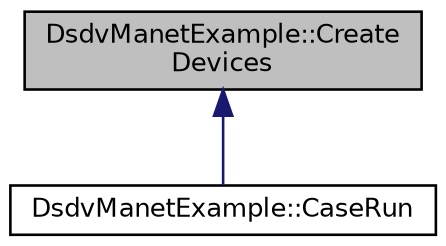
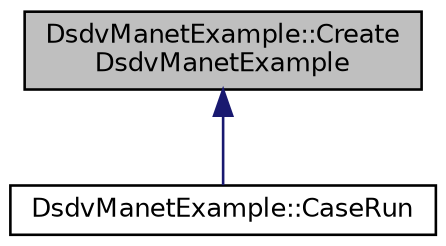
(223, 51) -> (223, 51)
